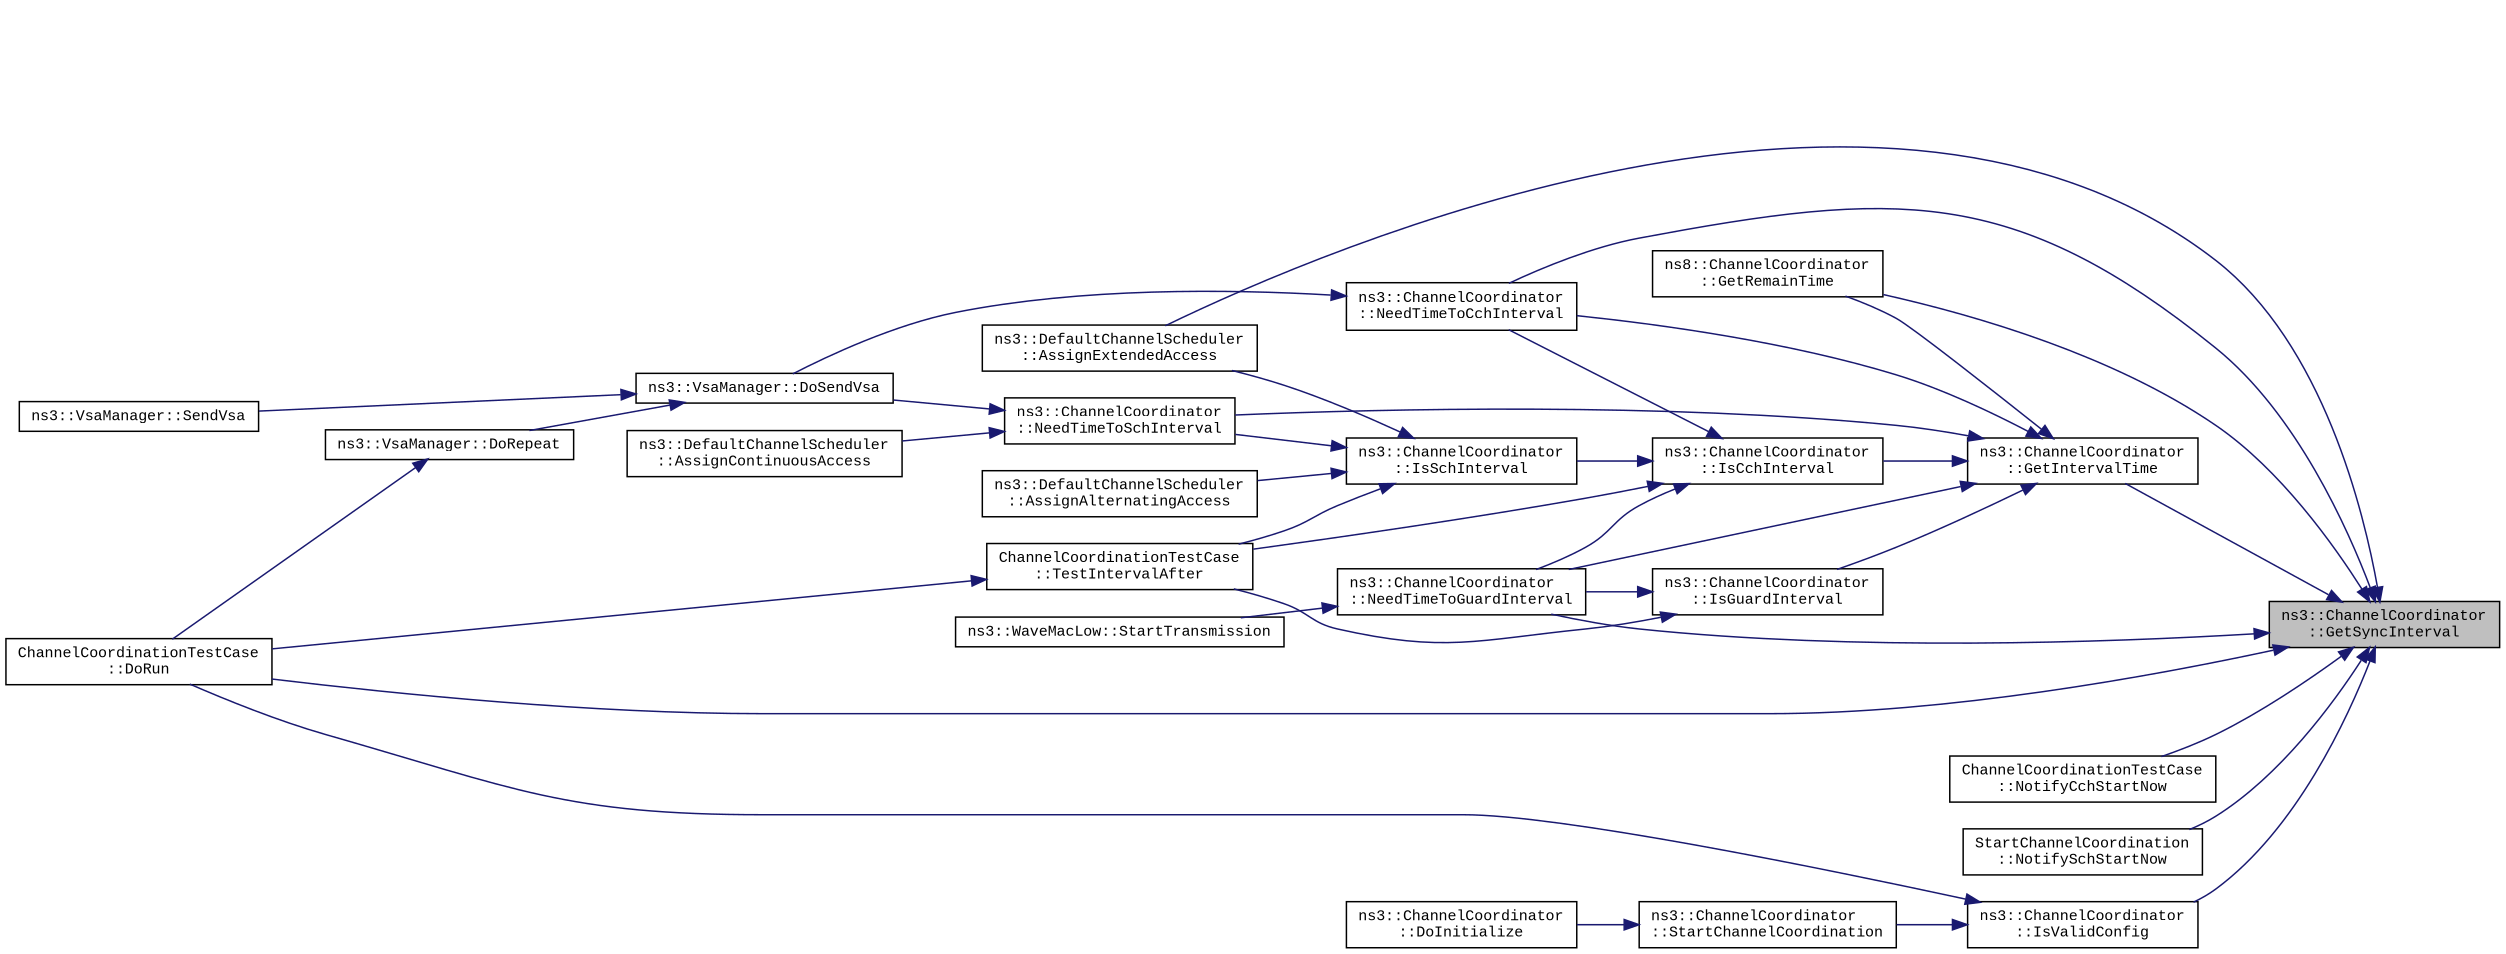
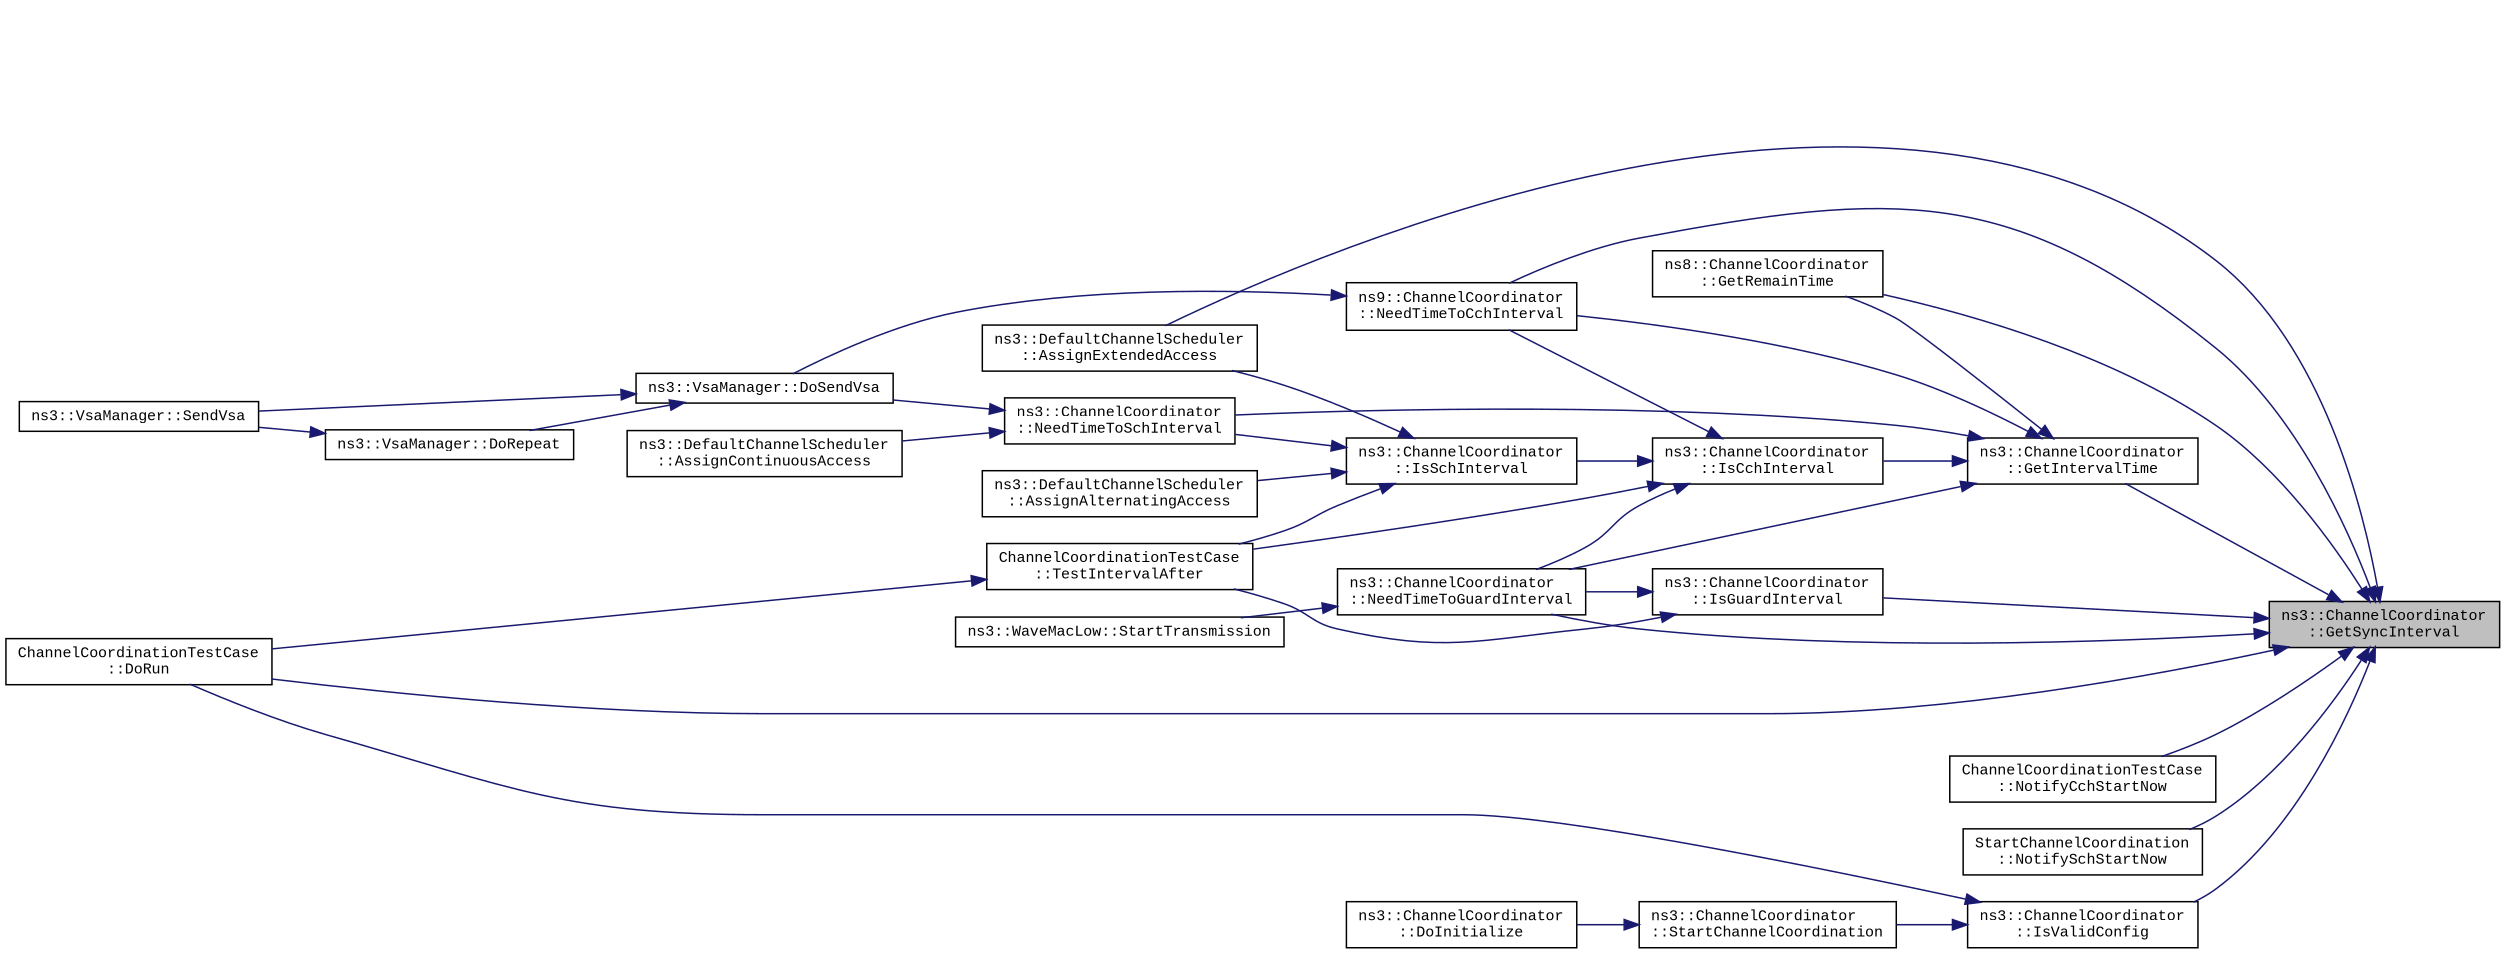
(1462, 306) -> (1462, 306)
(1931, 533) -> (2069, 608)
(294, 553) -> (284, 430)
